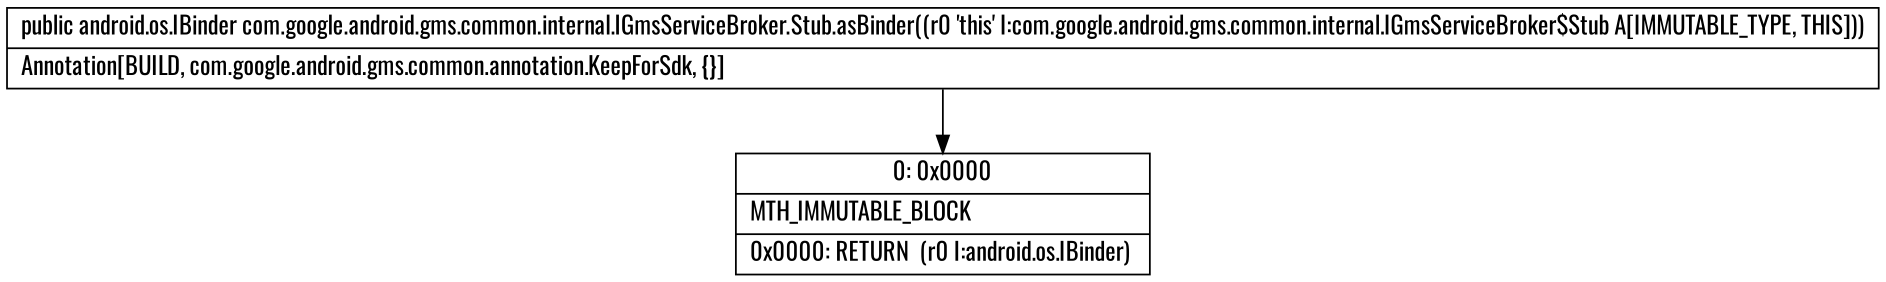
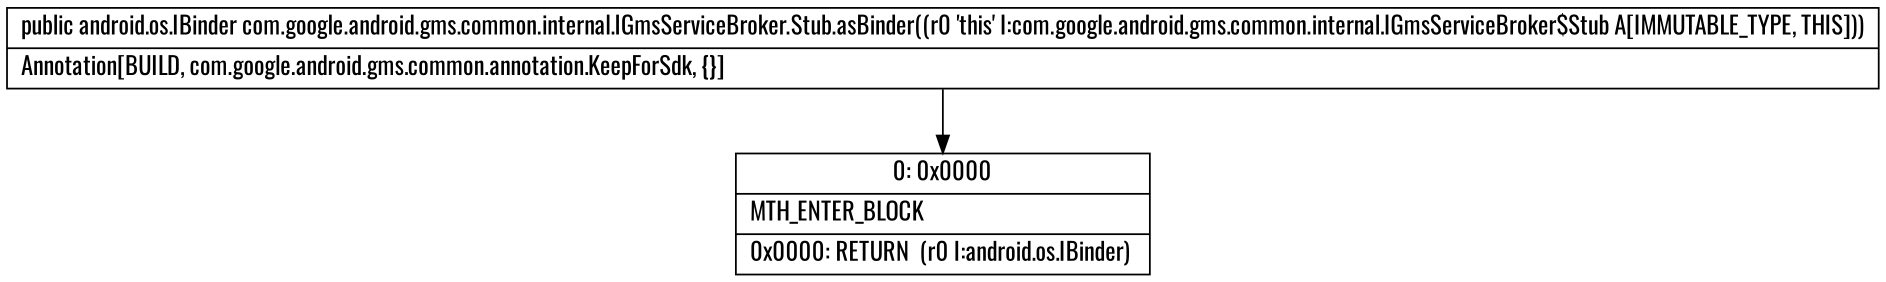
(861, 213) -> (838, 213)
